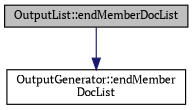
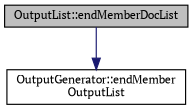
(96, 87) -> (96, 87)
